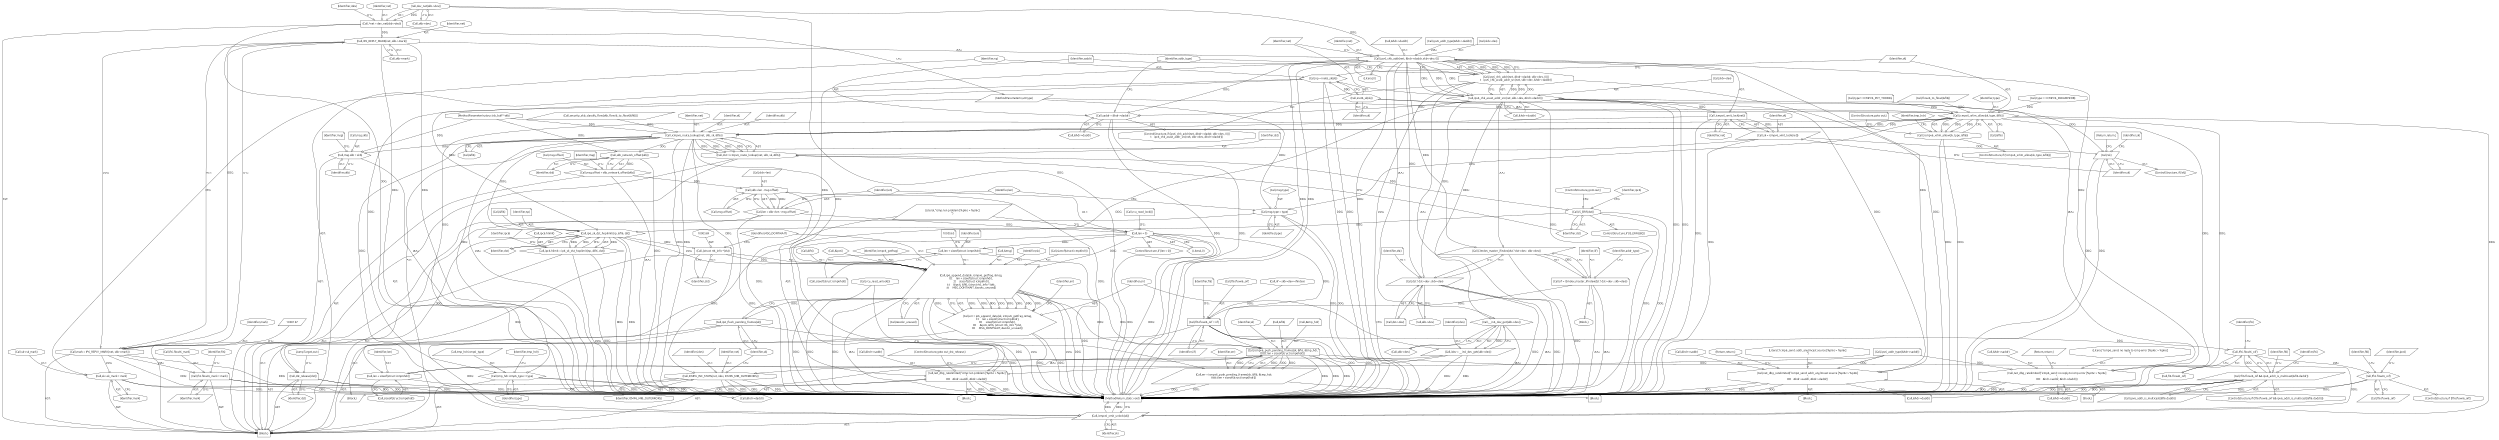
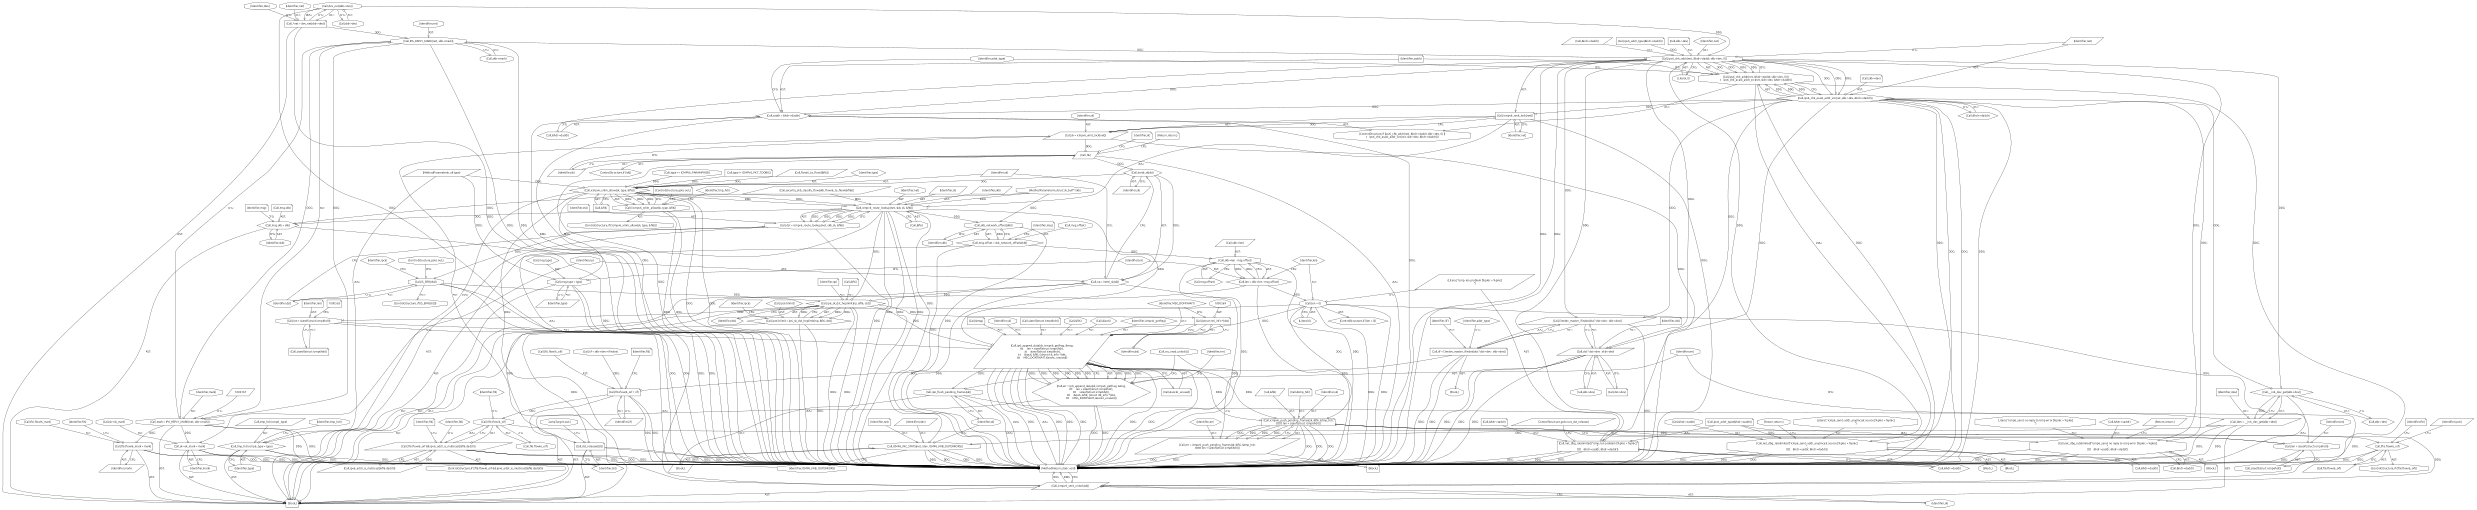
(706, 35) -> (316, 14)
(1745, 103) -> (1112, 164)
(1140, 212) -> none
